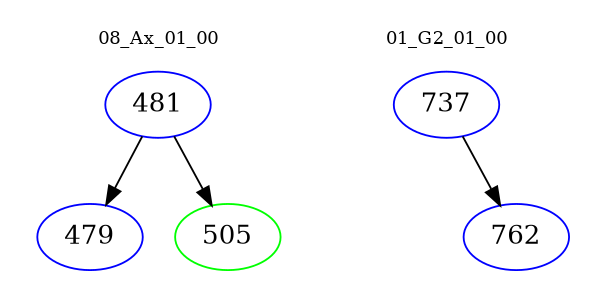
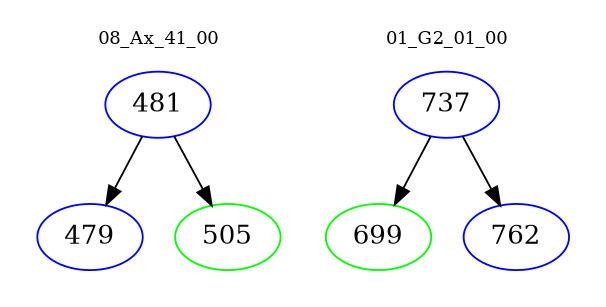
(159, 40) -> (159, 40)
none -> (379, 237)
